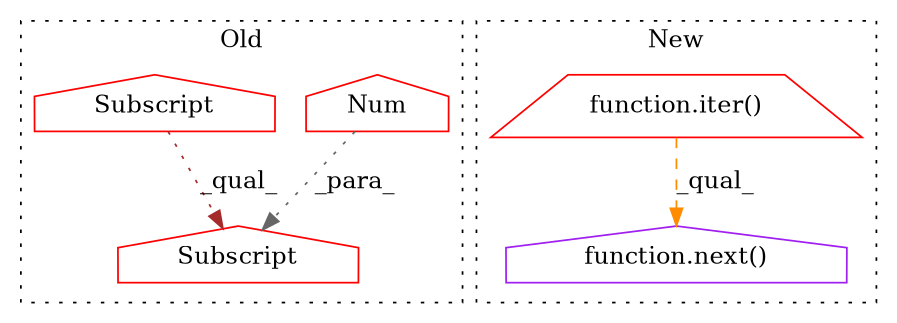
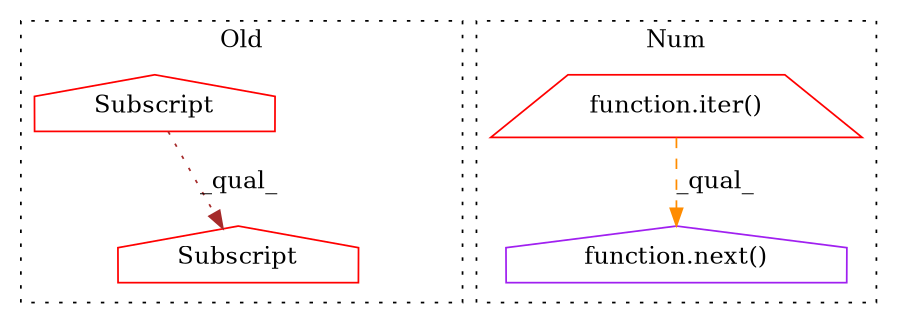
(676, 41) -> (676, 41)
(377, 106) -> none
